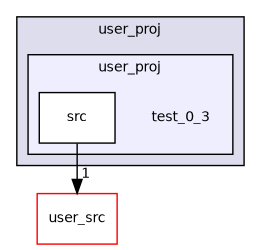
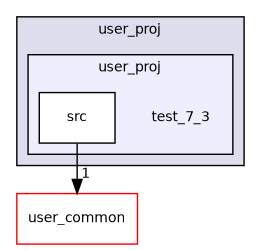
(181, 118) -> (181, 118)
(77, 219) -> (77, 219)
